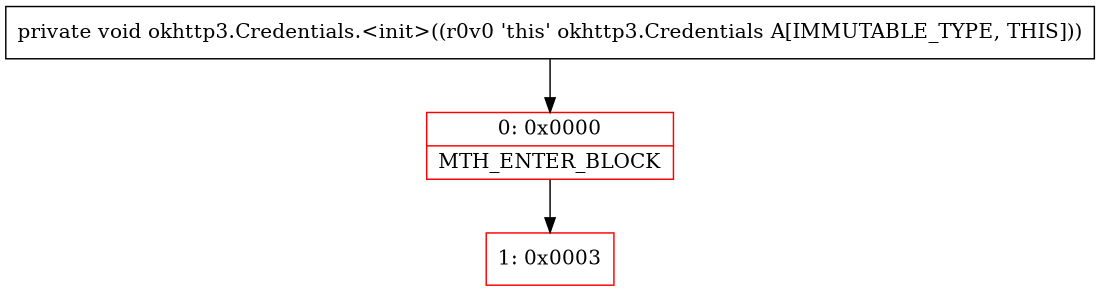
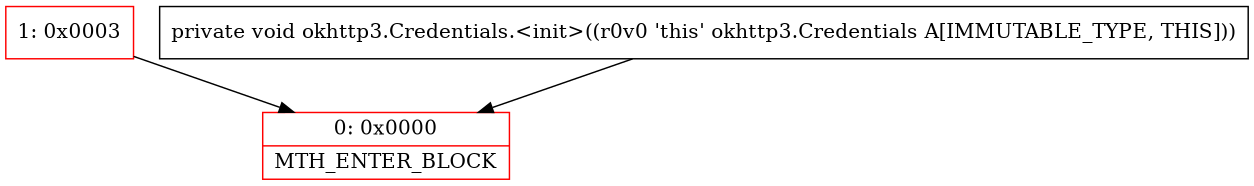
(550, 199) -> (207, 82)
